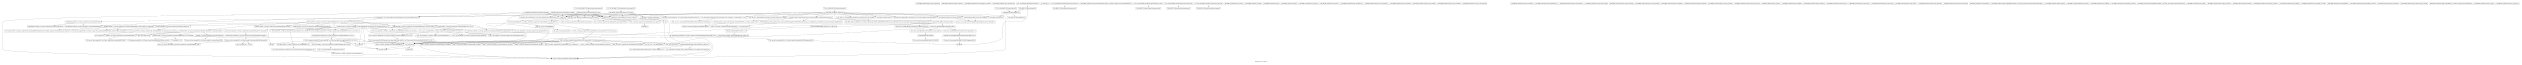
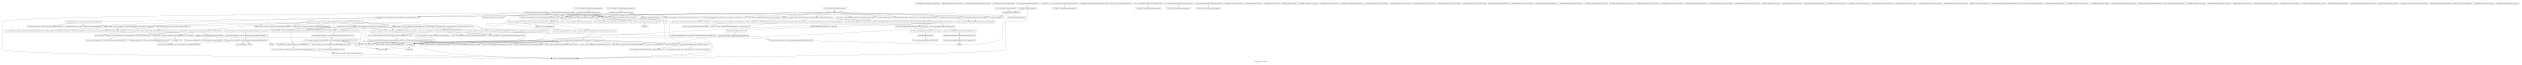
none -> (1499, 4)
none -> (493, 17)
none -> (370, 45)
